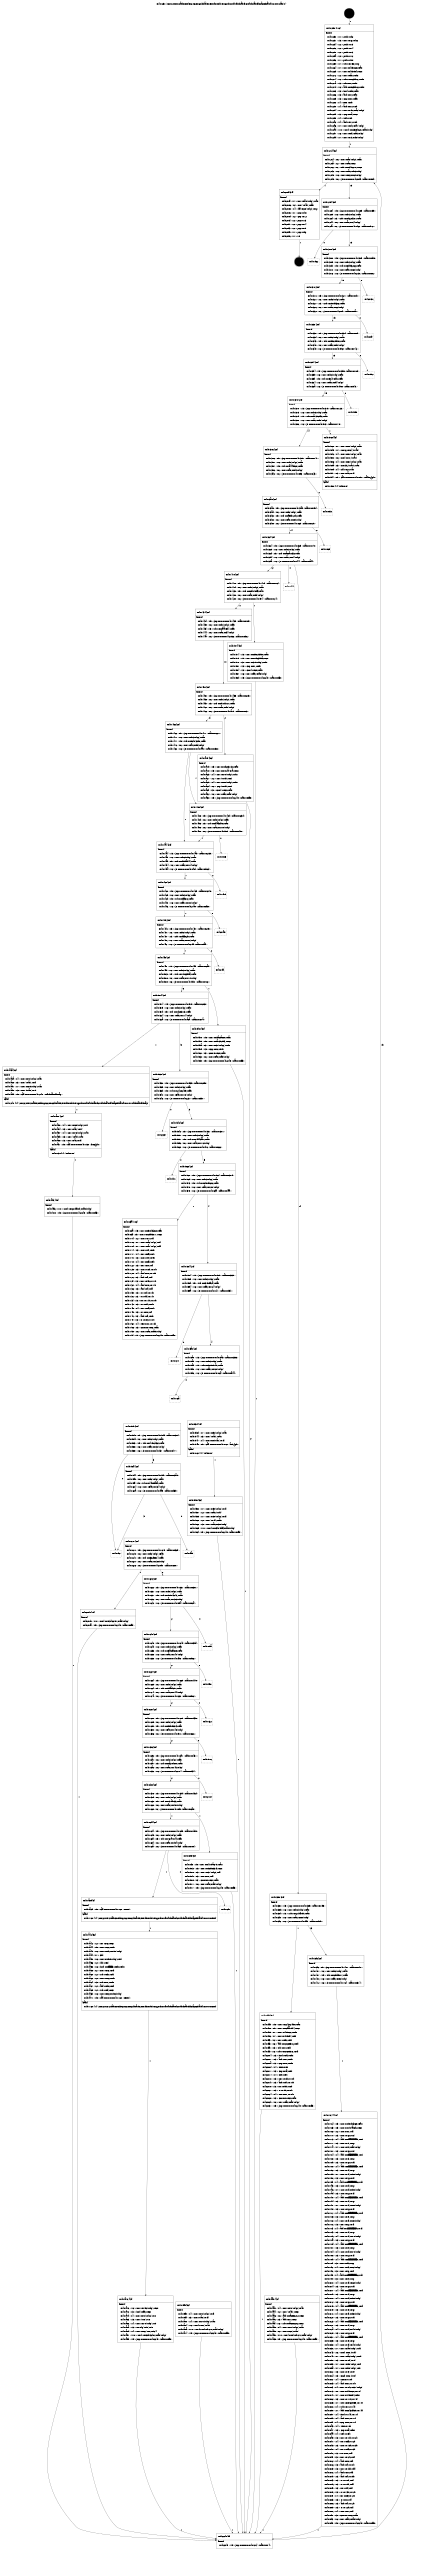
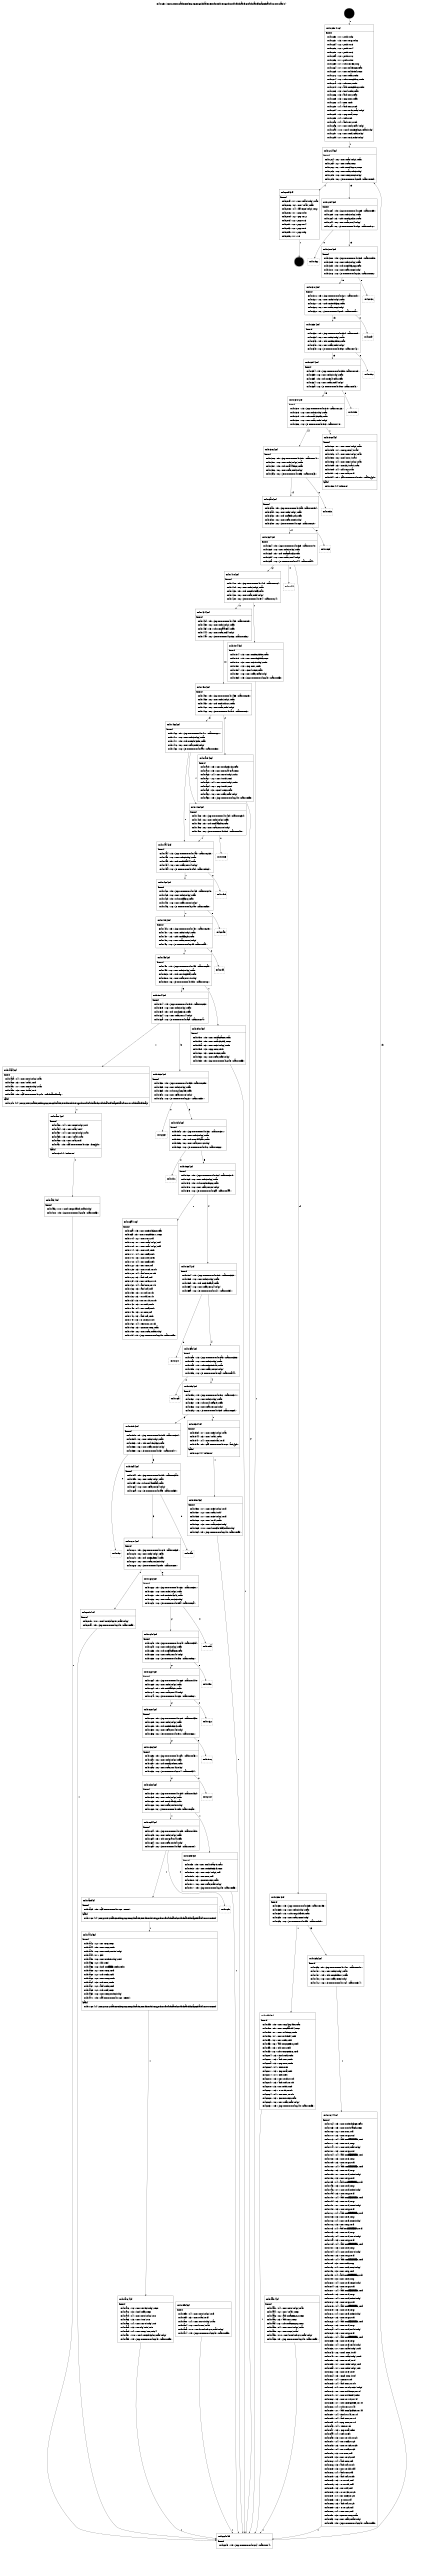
none -> (291, 486)
none -> (211, 1399)
(131, 1522) -> (152, 1516)
